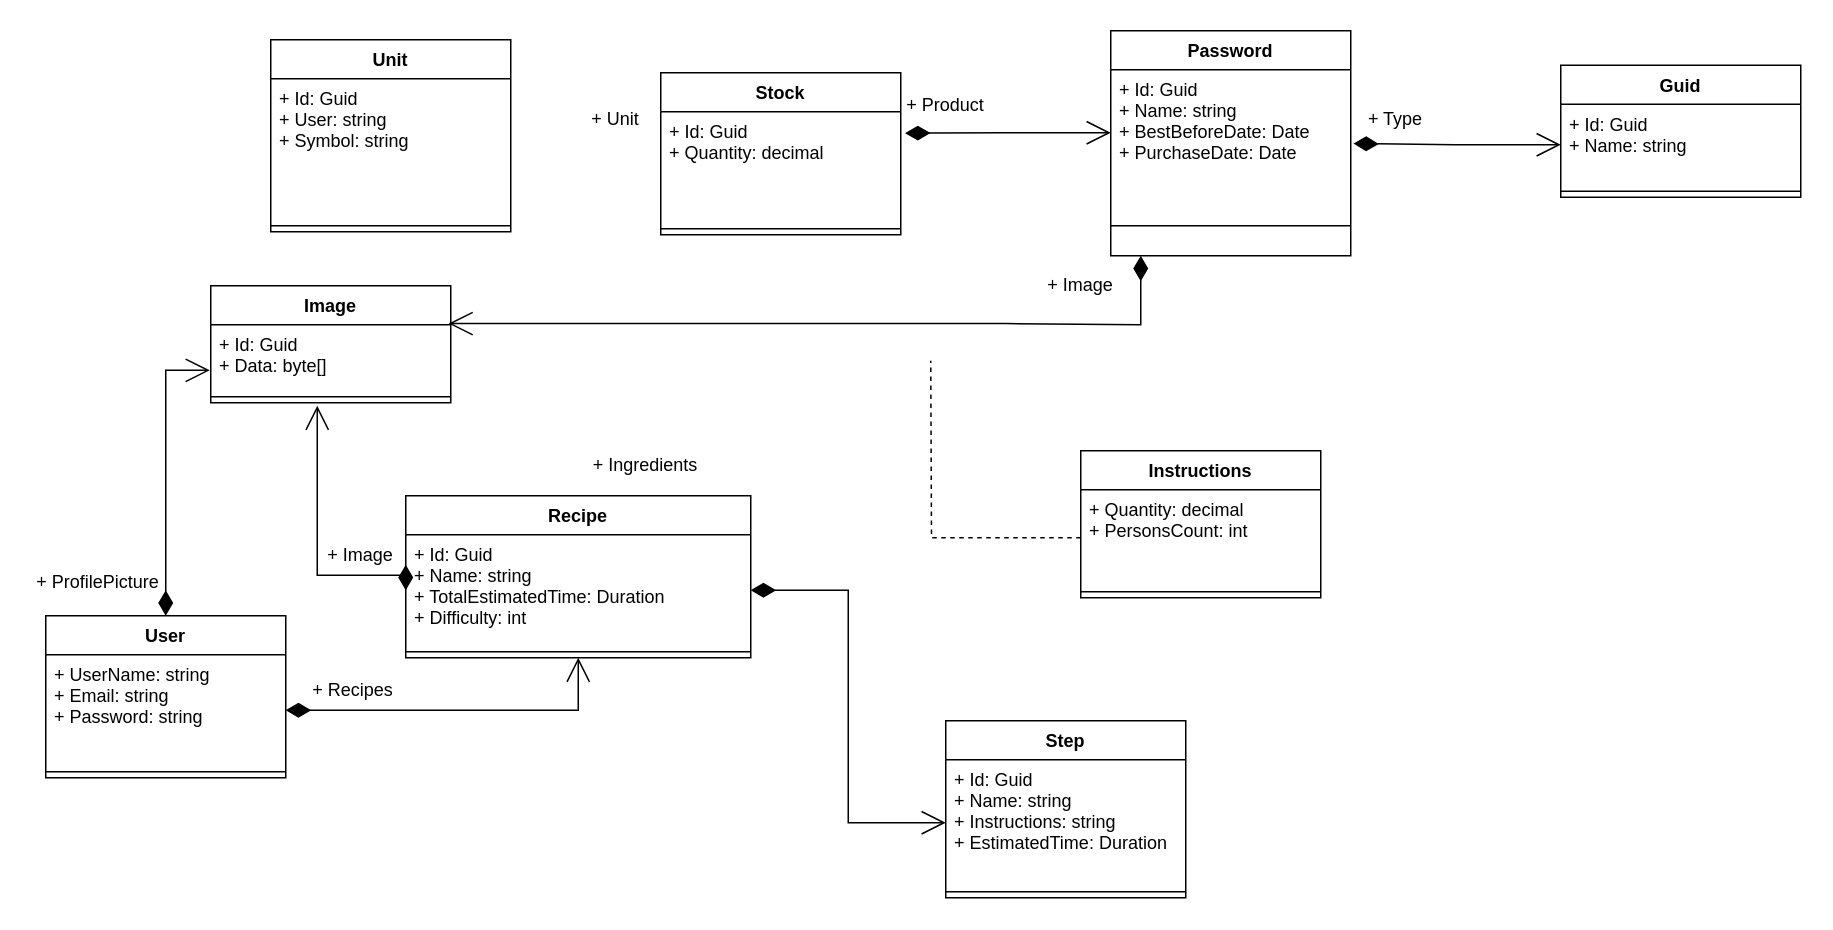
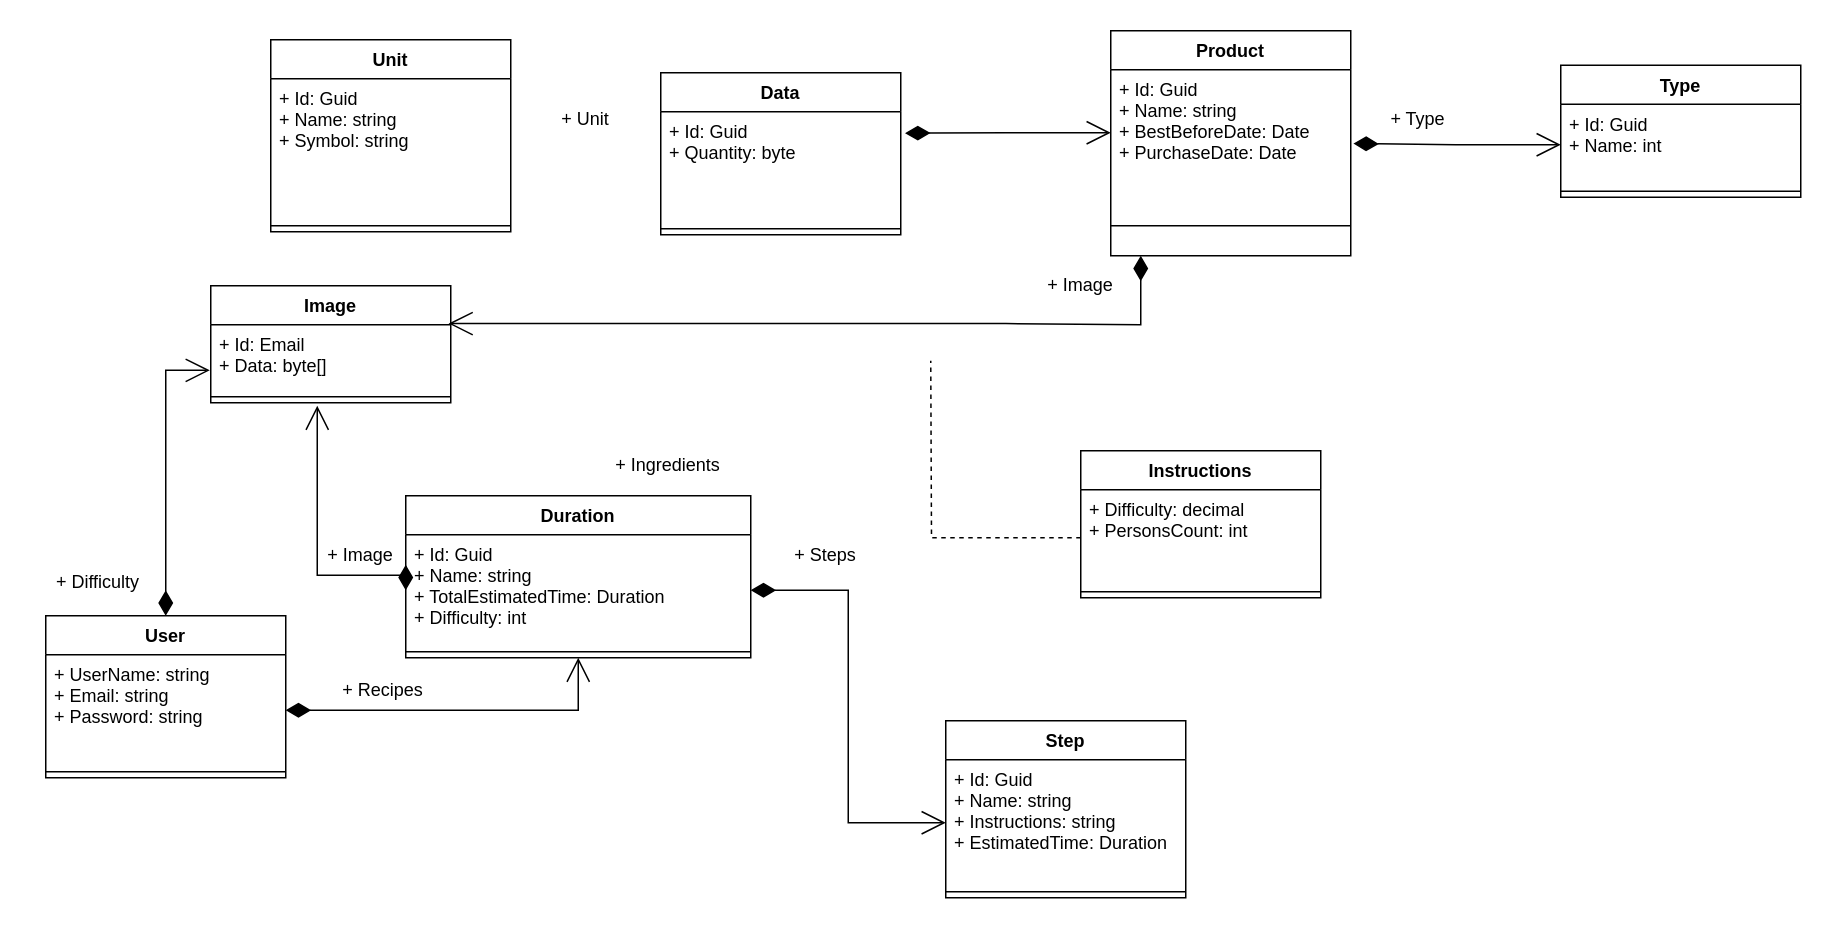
(1230, 51) -> (1230, 51)
(1680, 86) -> (1680, 86)
(780, 93) -> (780, 93)
(320, 99) -> (320, 99)
(946, 106) -> none
(616, 119) -> (586, 119)
(1396, 119) -> (1418, 119)
(1610, 125) -> (1610, 125)
(710, 132) -> (710, 132)
(260, 345) -> (263, 345)
(646, 466) -> (668, 466)
(1171, 510) -> (1176, 510)
(578, 516) -> (578, 516)
none -> (826, 556)
(98, 583) -> (98, 583)
(353, 691) -> (383, 691)
